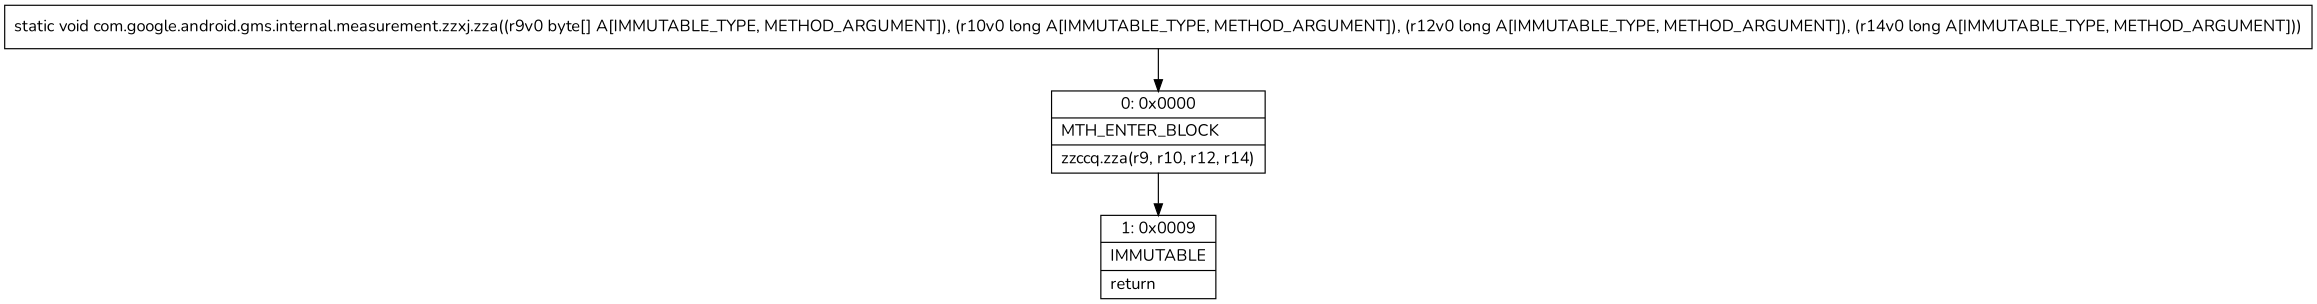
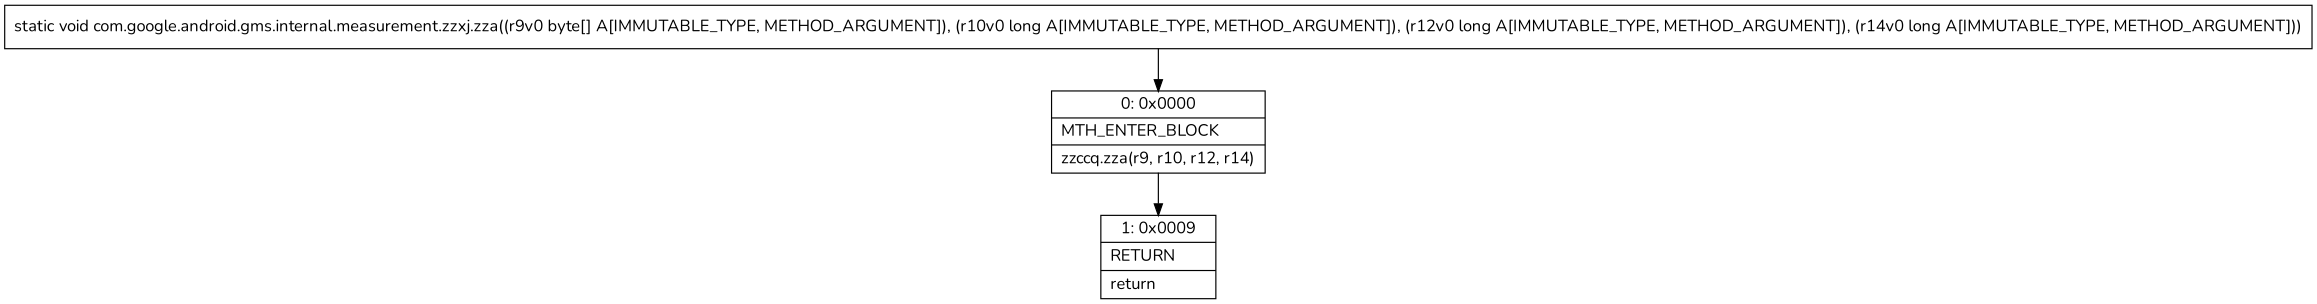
(1158, 256) -> (1143, 256)
